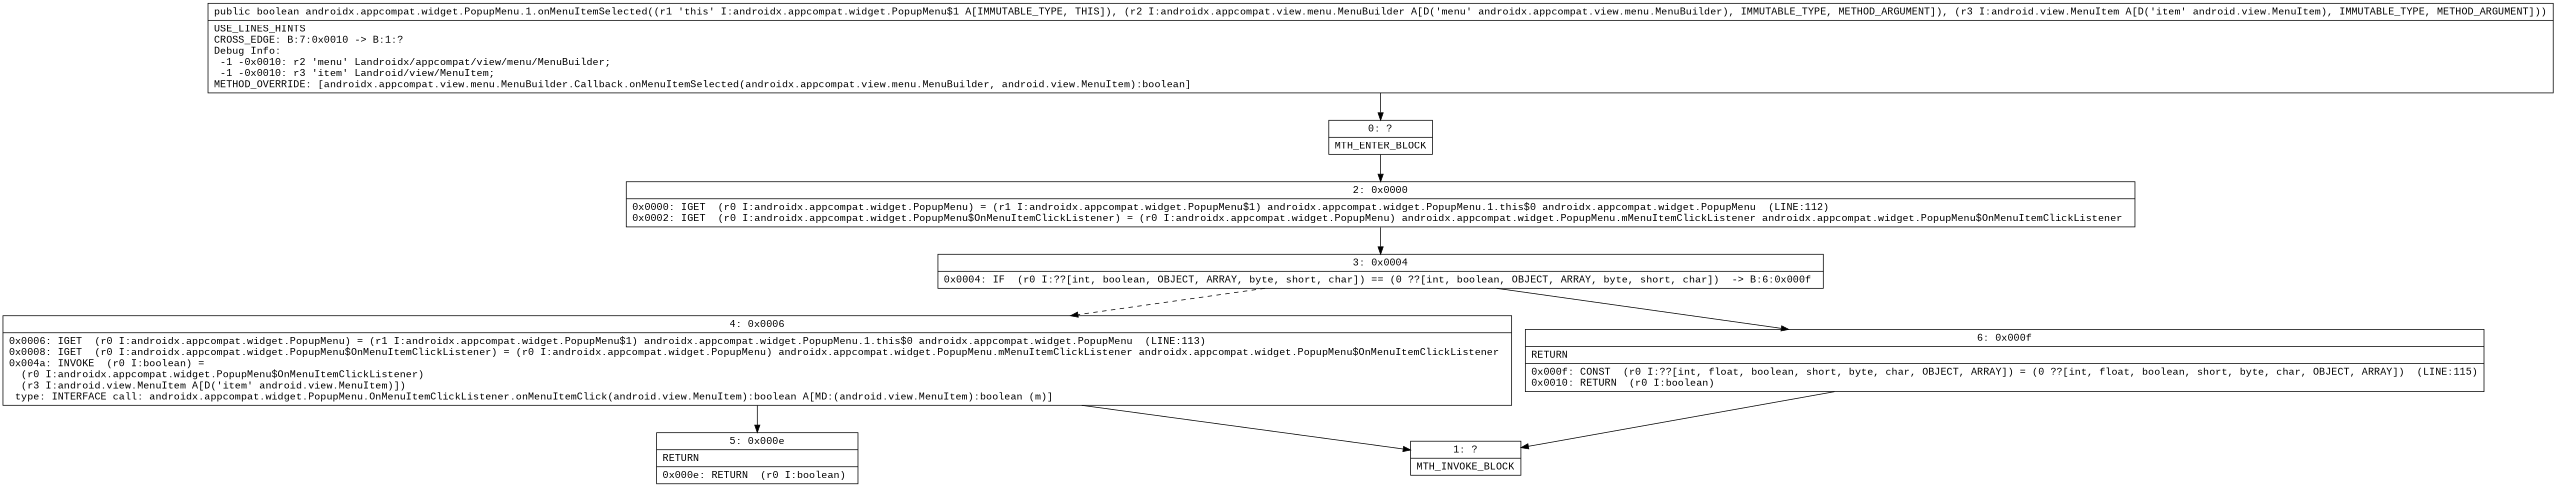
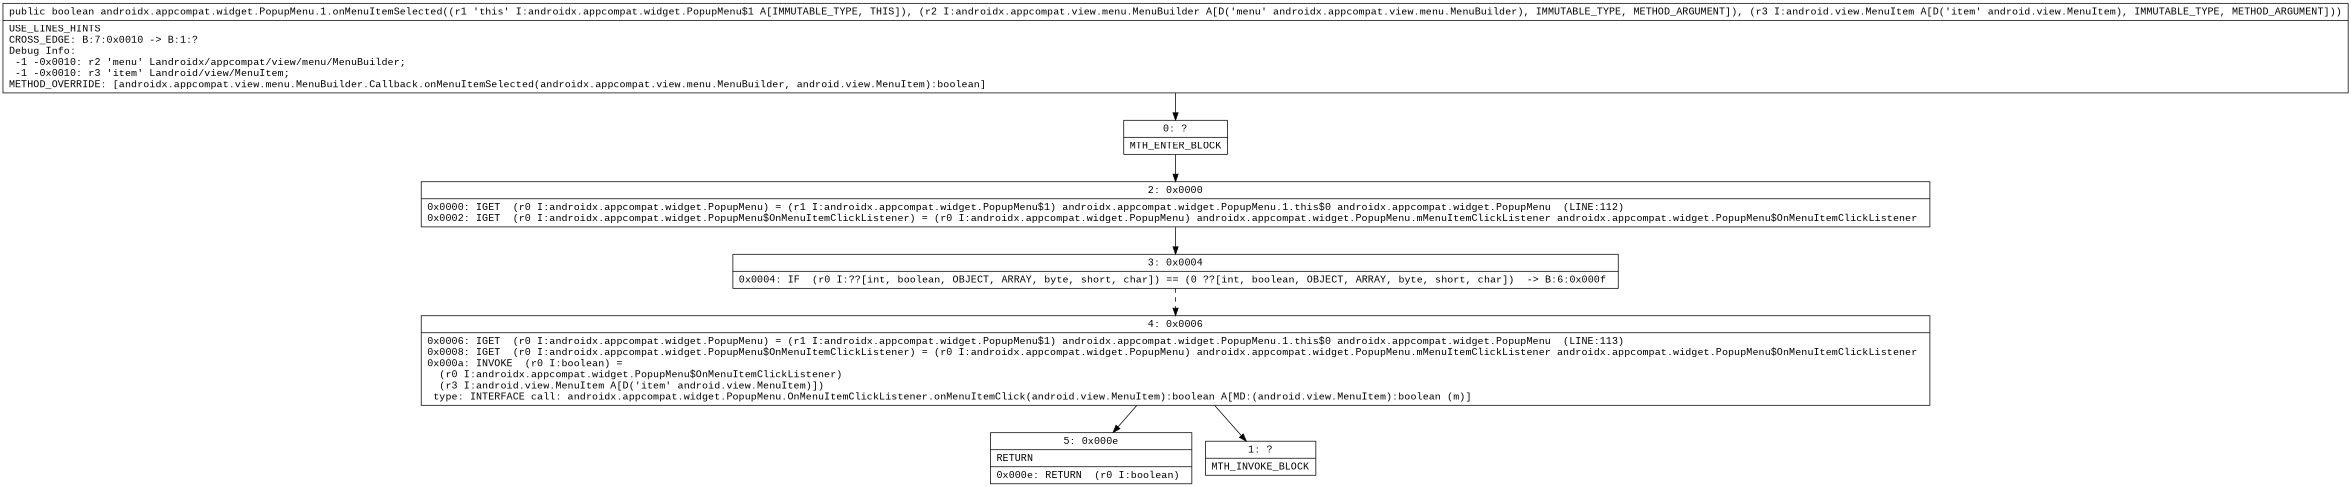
(2005, 361) -> none
(110, 363) -> (528, 363)
